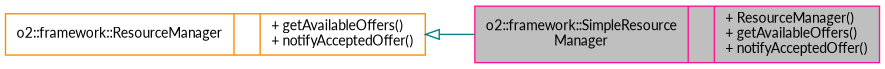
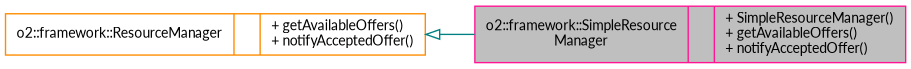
(790, 19) -> (810, 19)
